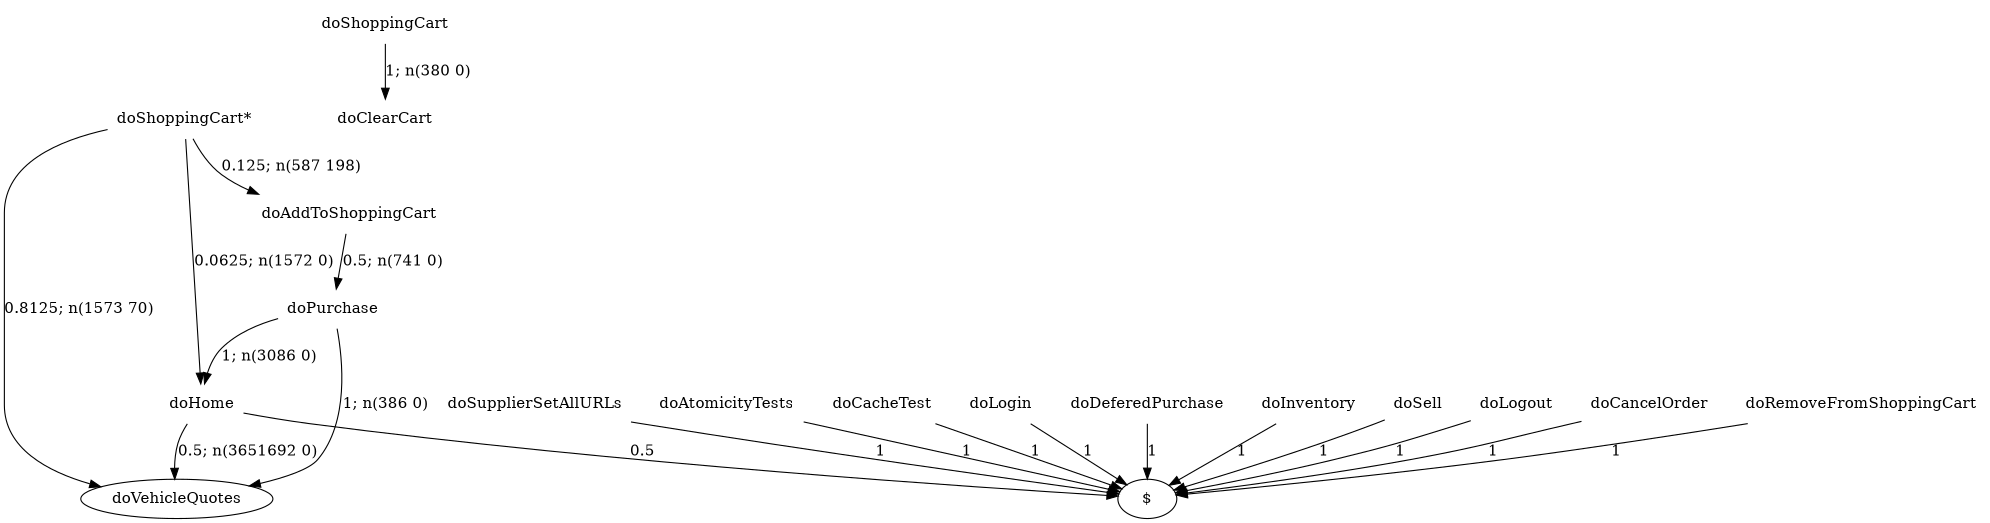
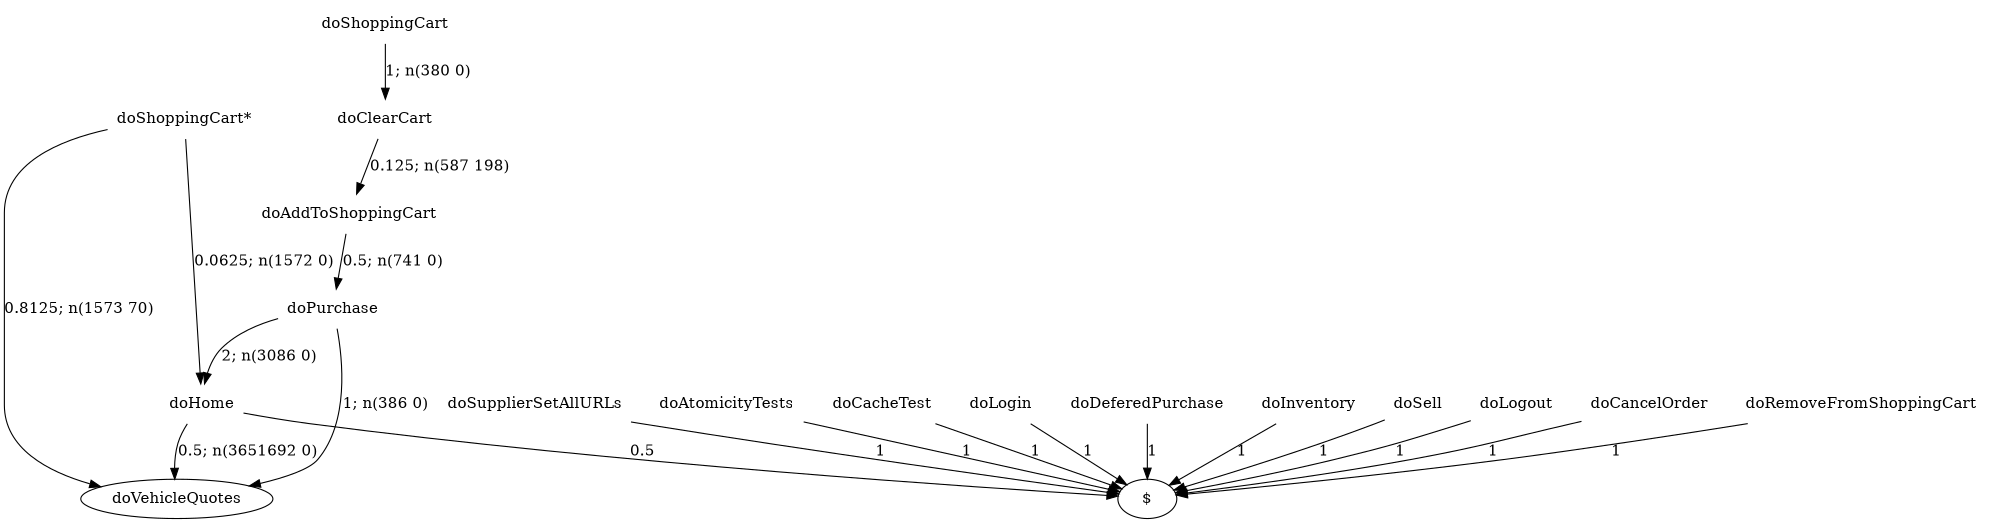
(216, 170) -> (369, 161)
(270, 356) -> (270, 356)
